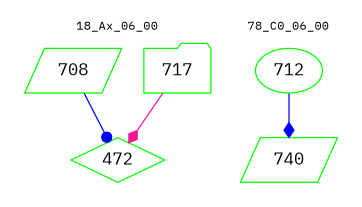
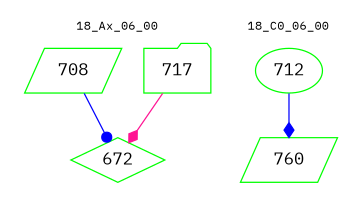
(289, 27) -> (289, 27)
(118, 160) -> (118, 160)
(289, 160) -> (289, 160)
